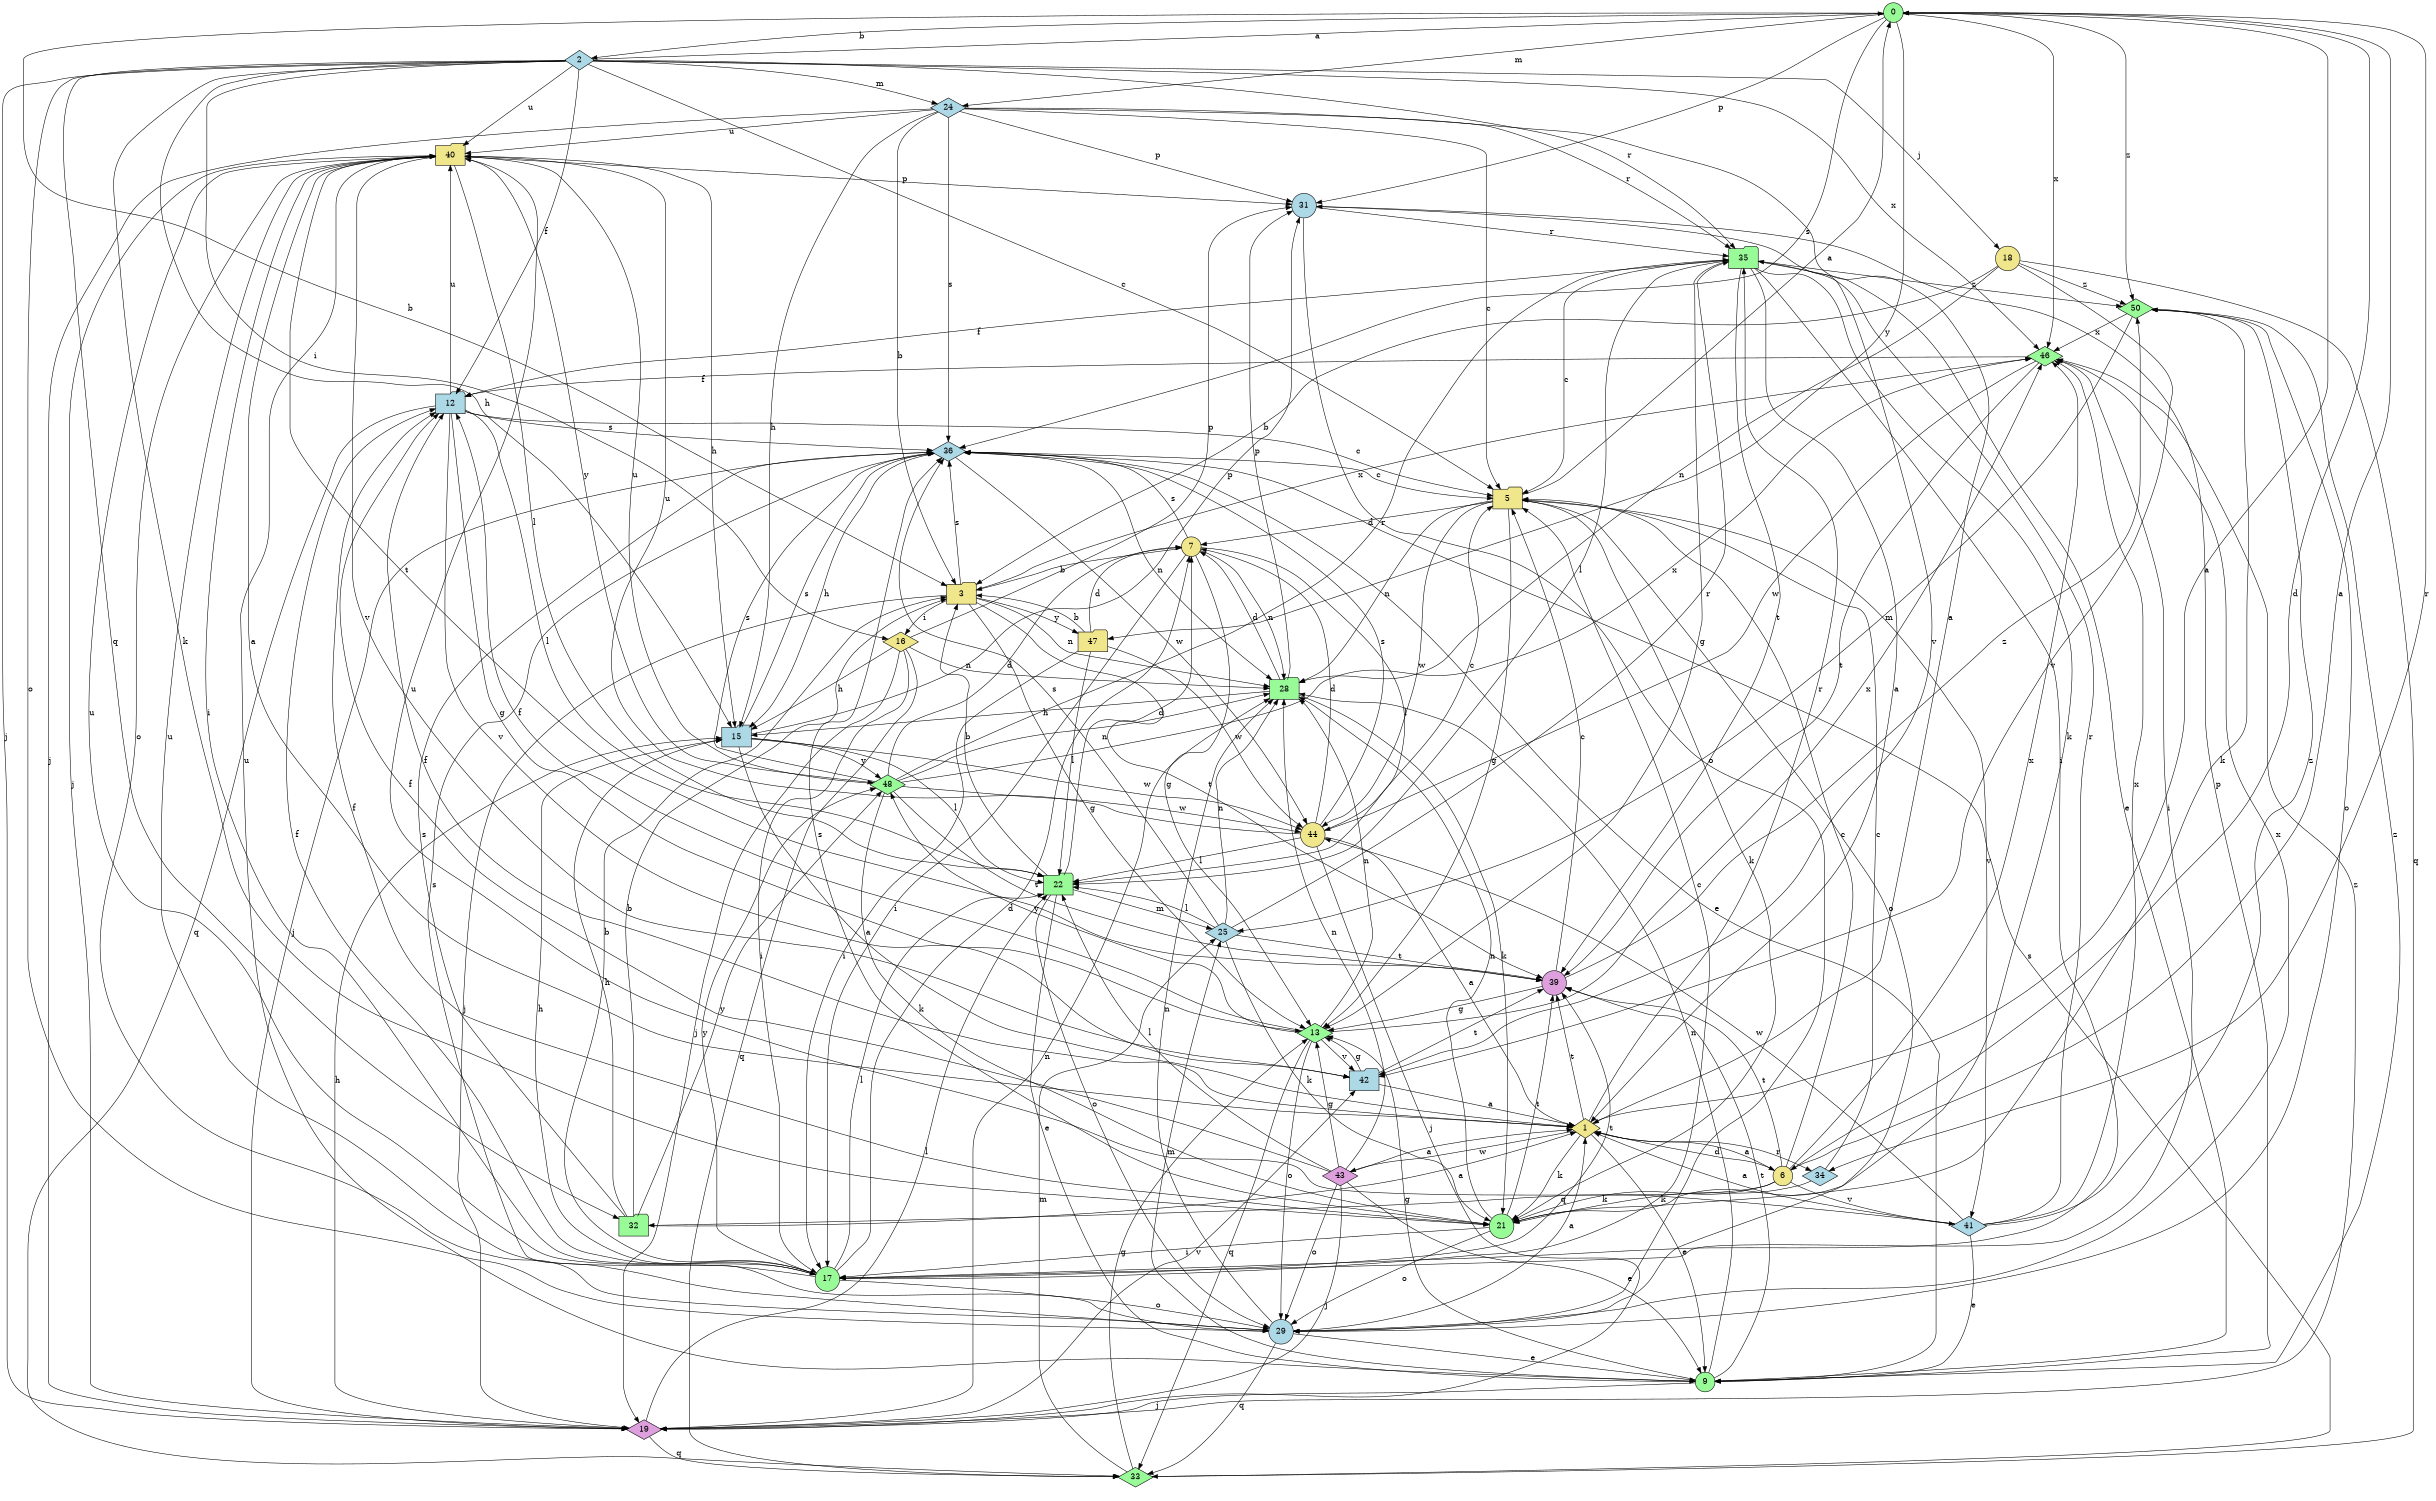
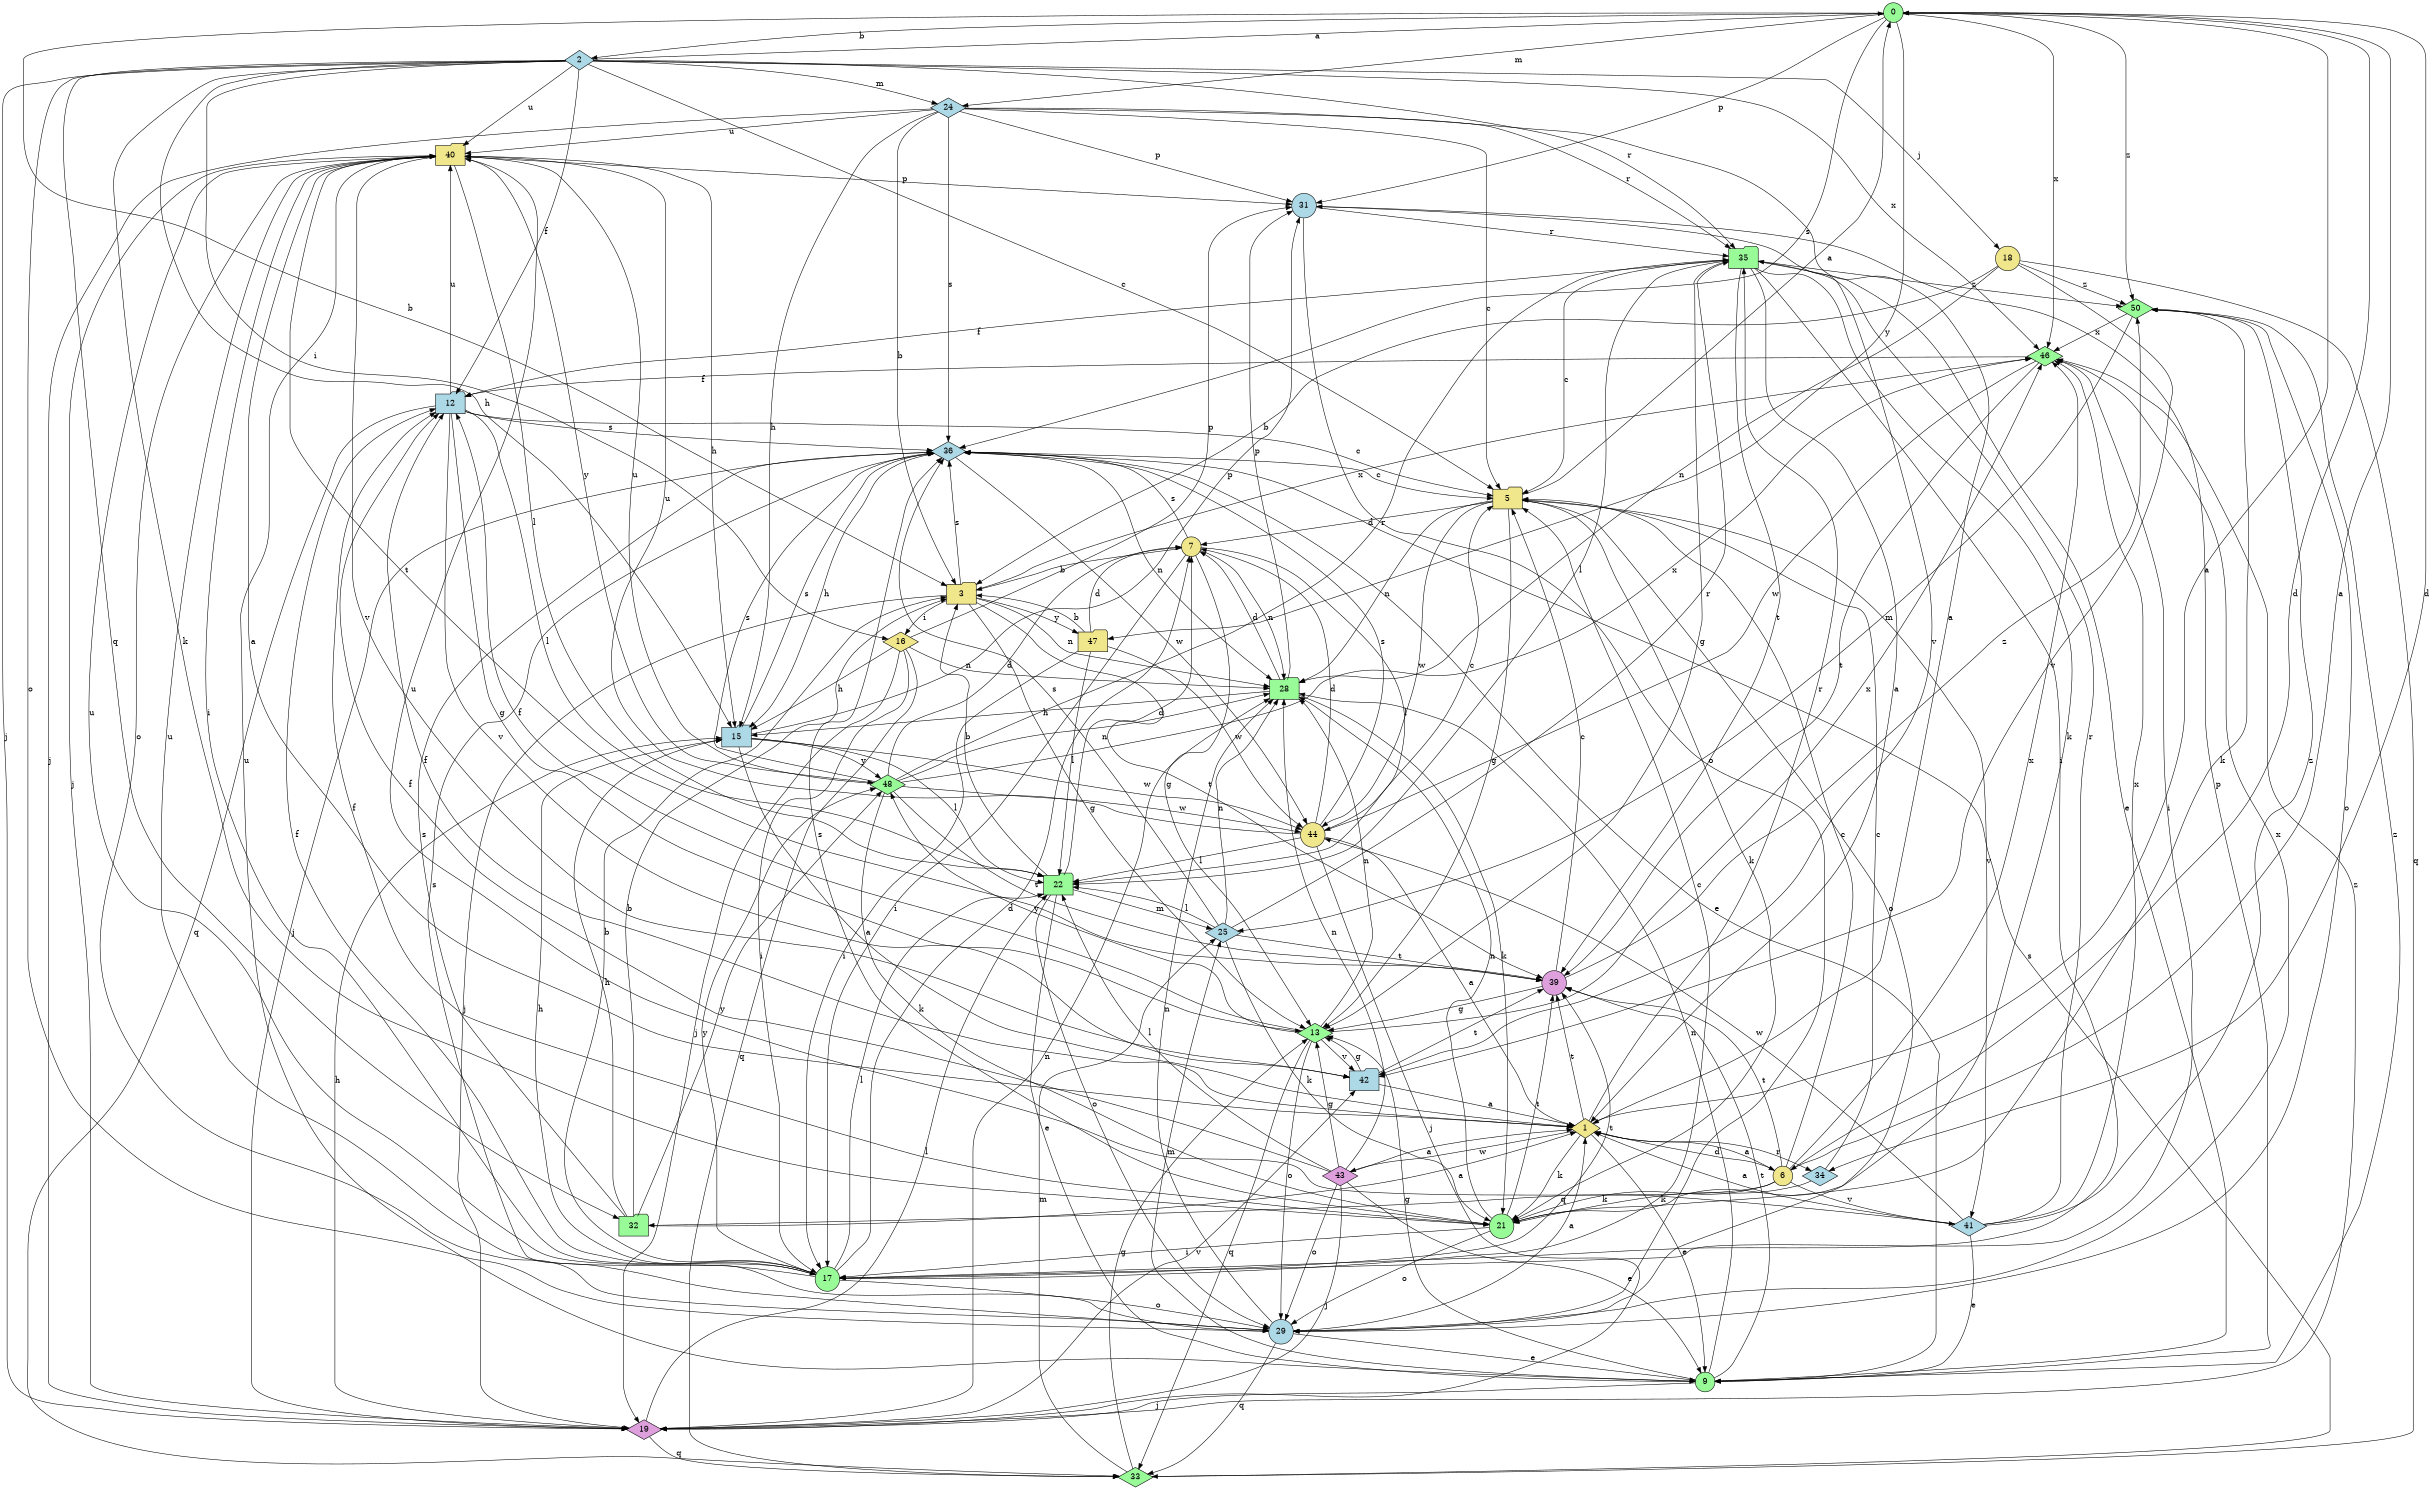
(2427, 594) -> (2427, 594)
